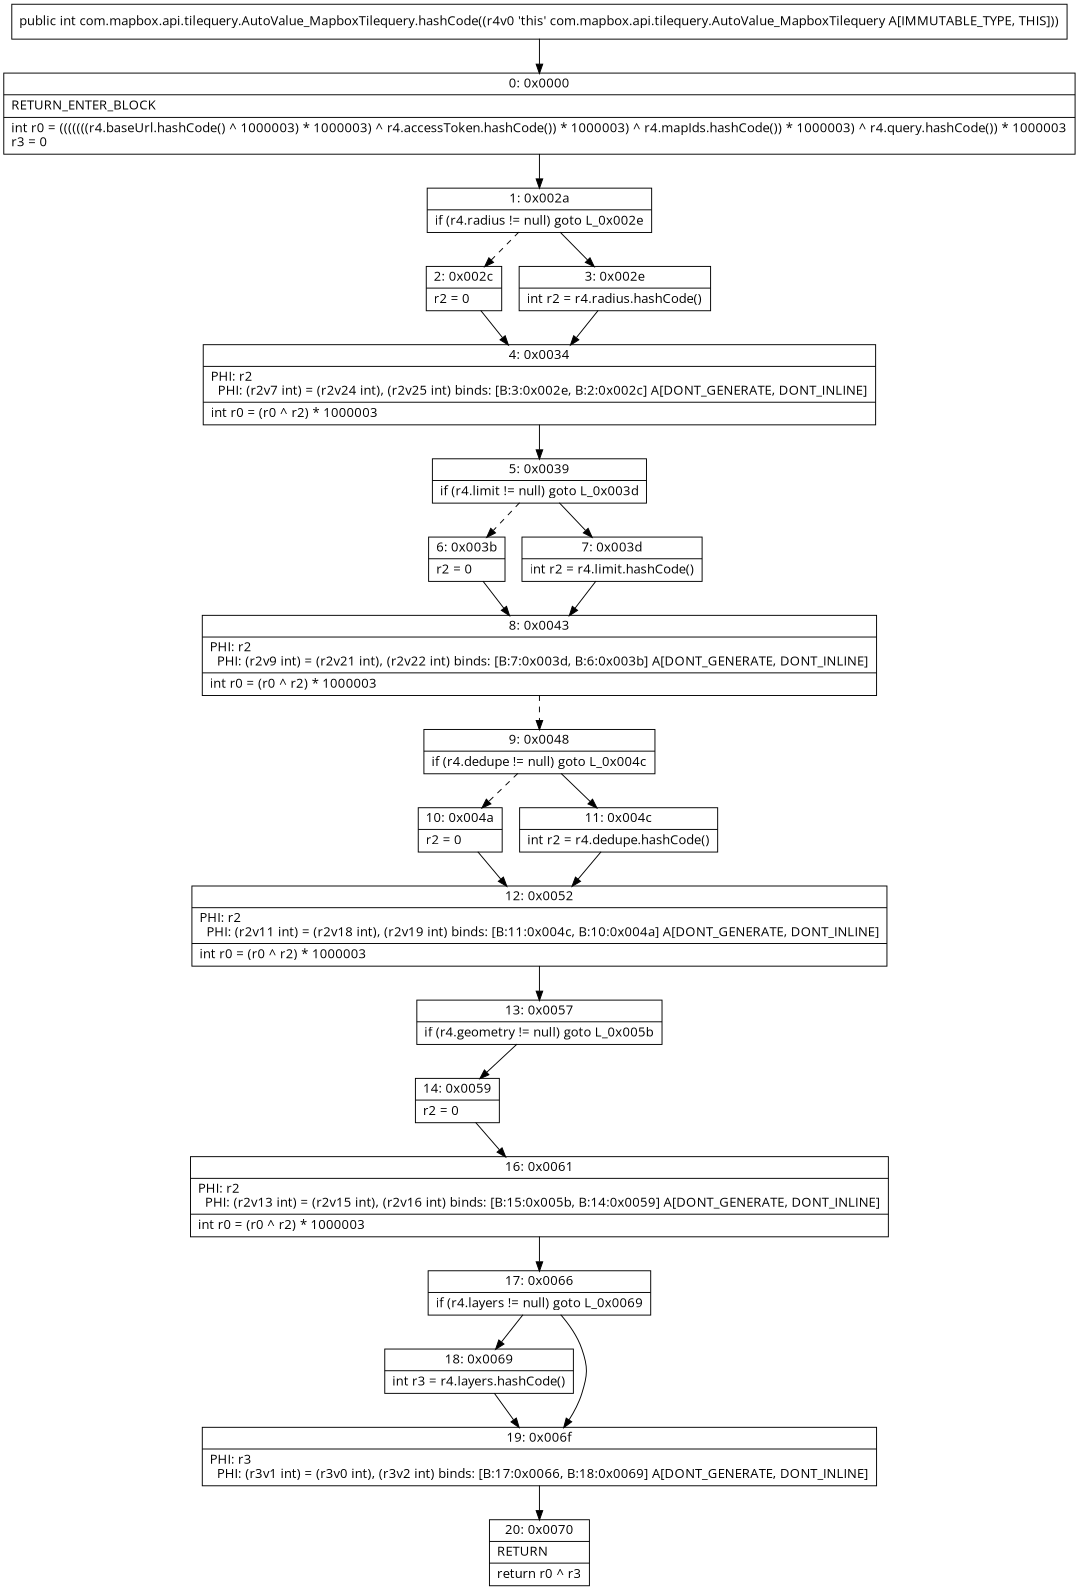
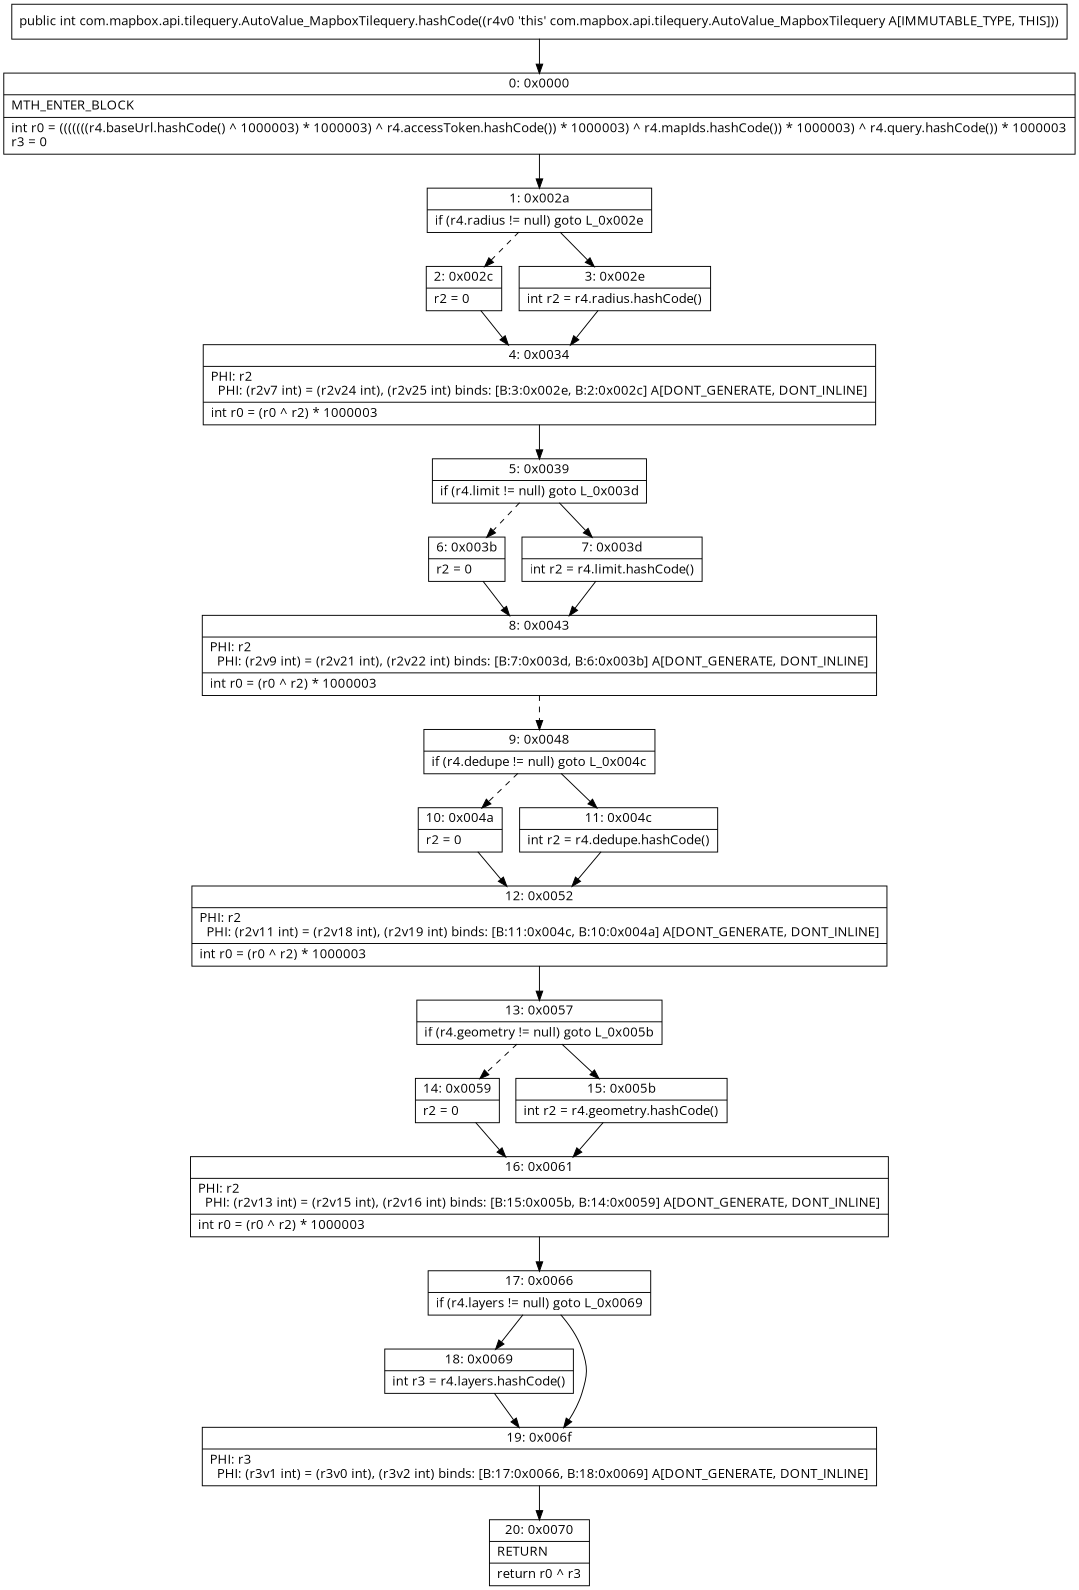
(84, 106) -> (73, 106)
(502, 1058) -> (502, 1058)
none -> (621, 1101)
